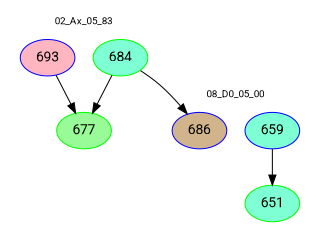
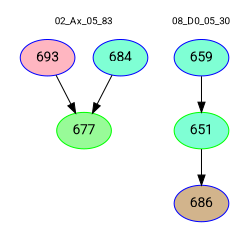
(120, 58) -> (120, 58)
(170, 95) -> (201, 162)
(236, 95) -> (201, 22)
